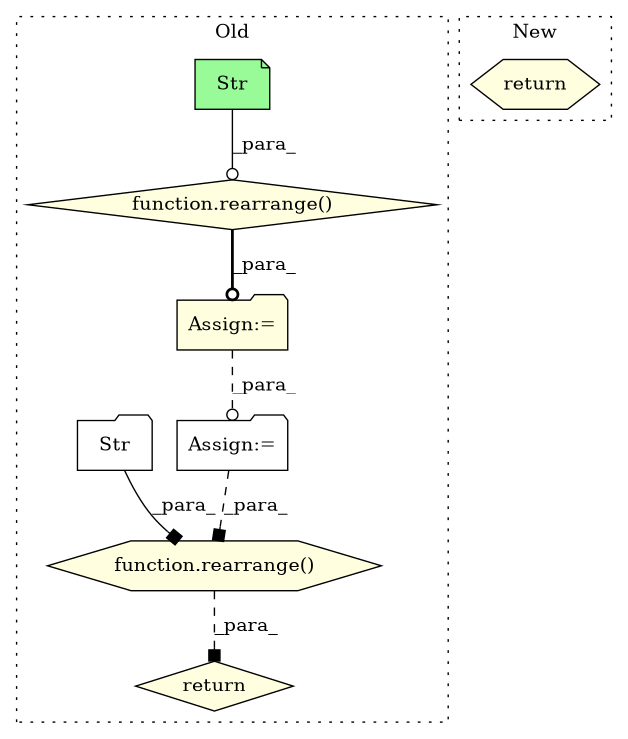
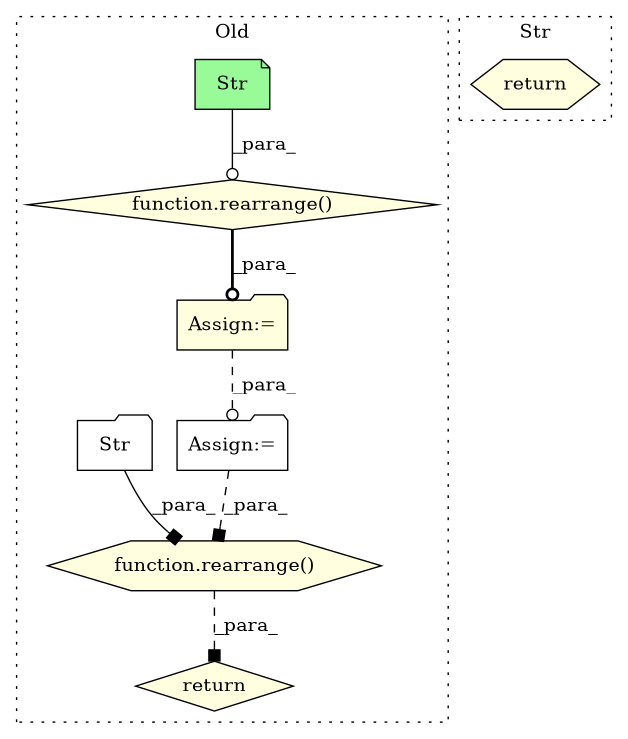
(535, 33) -> (535, 33)
